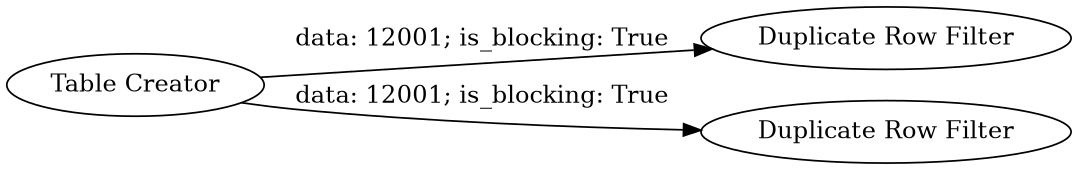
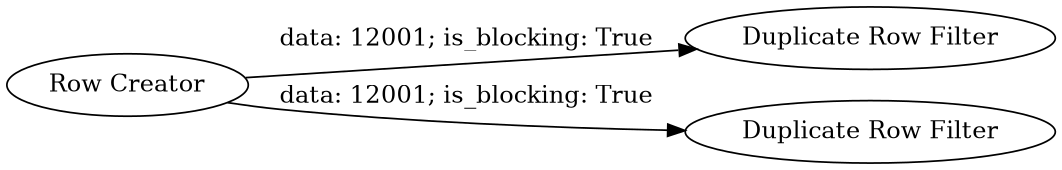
(135, 85) -> (128, 85)
